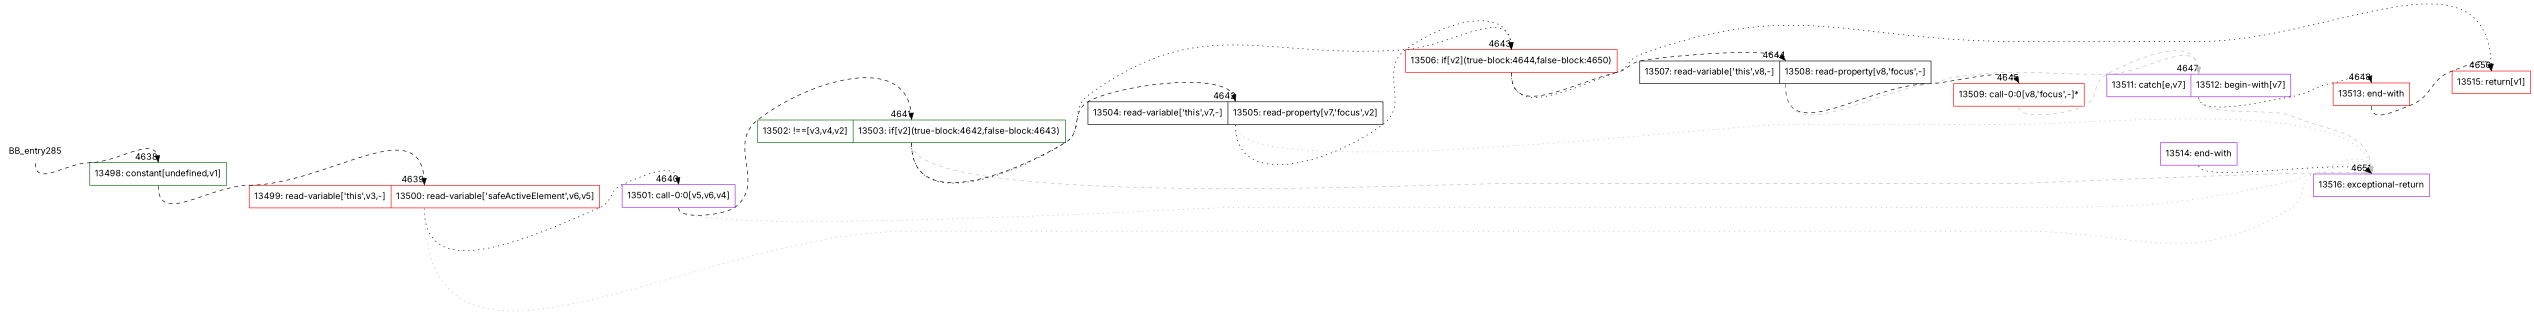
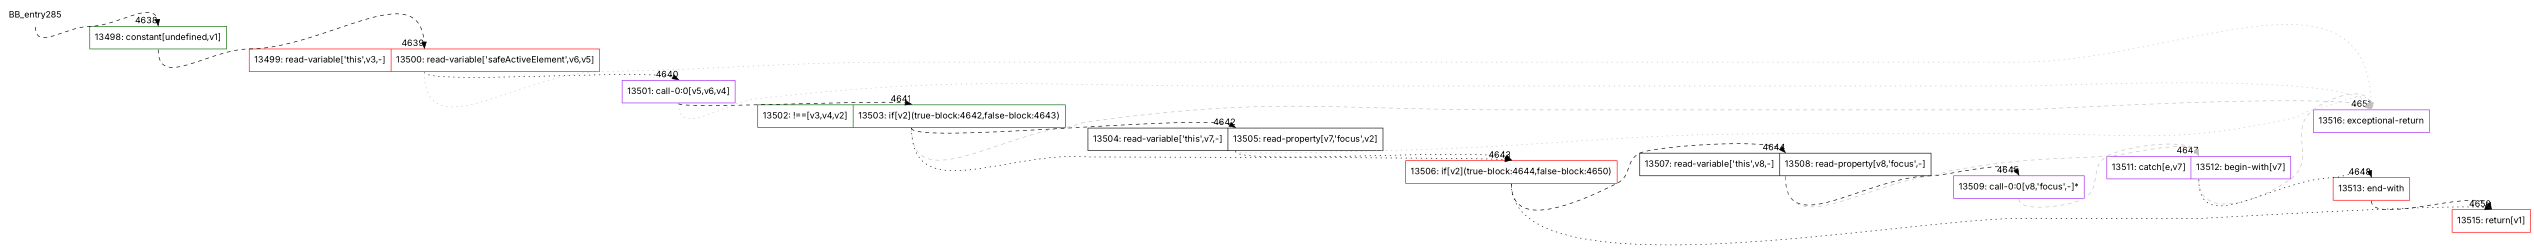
(2019, 95) -> (2019, 187)
(2199, 154) -> none
